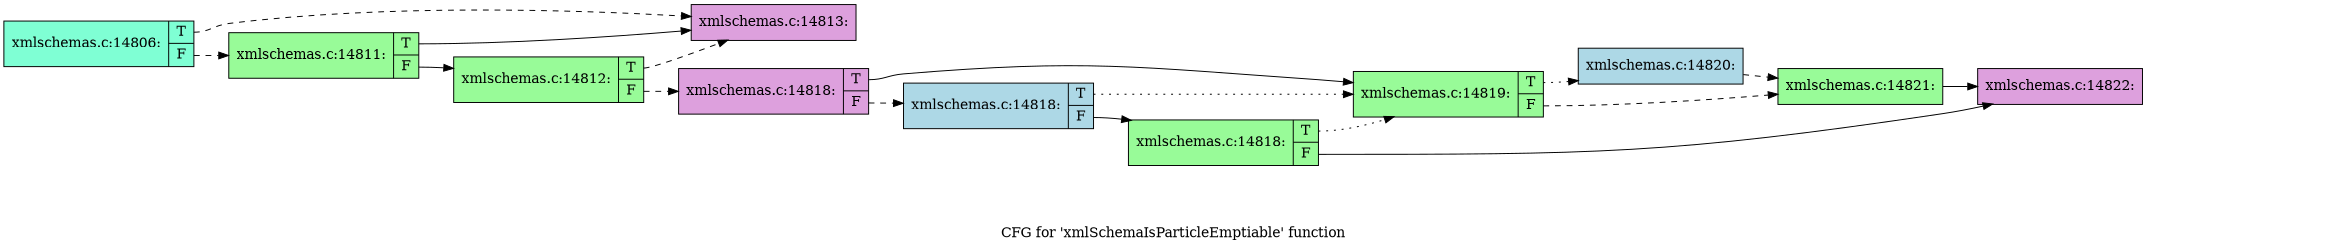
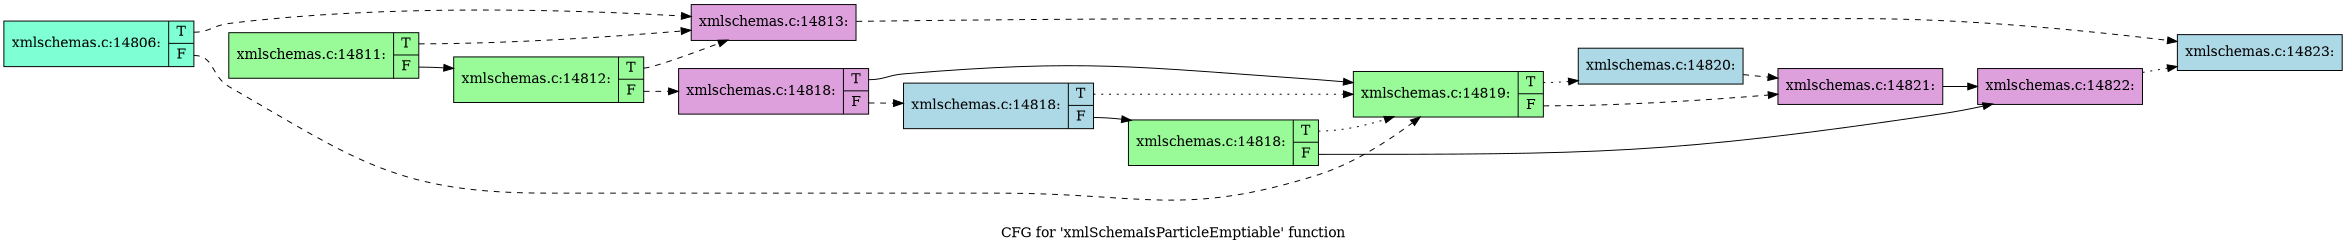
(550, 40) -> (550, 40)
none -> (2260, 53)
(206, 55) -> (793, 193)
(1860, 86) -> (1860, 86)
